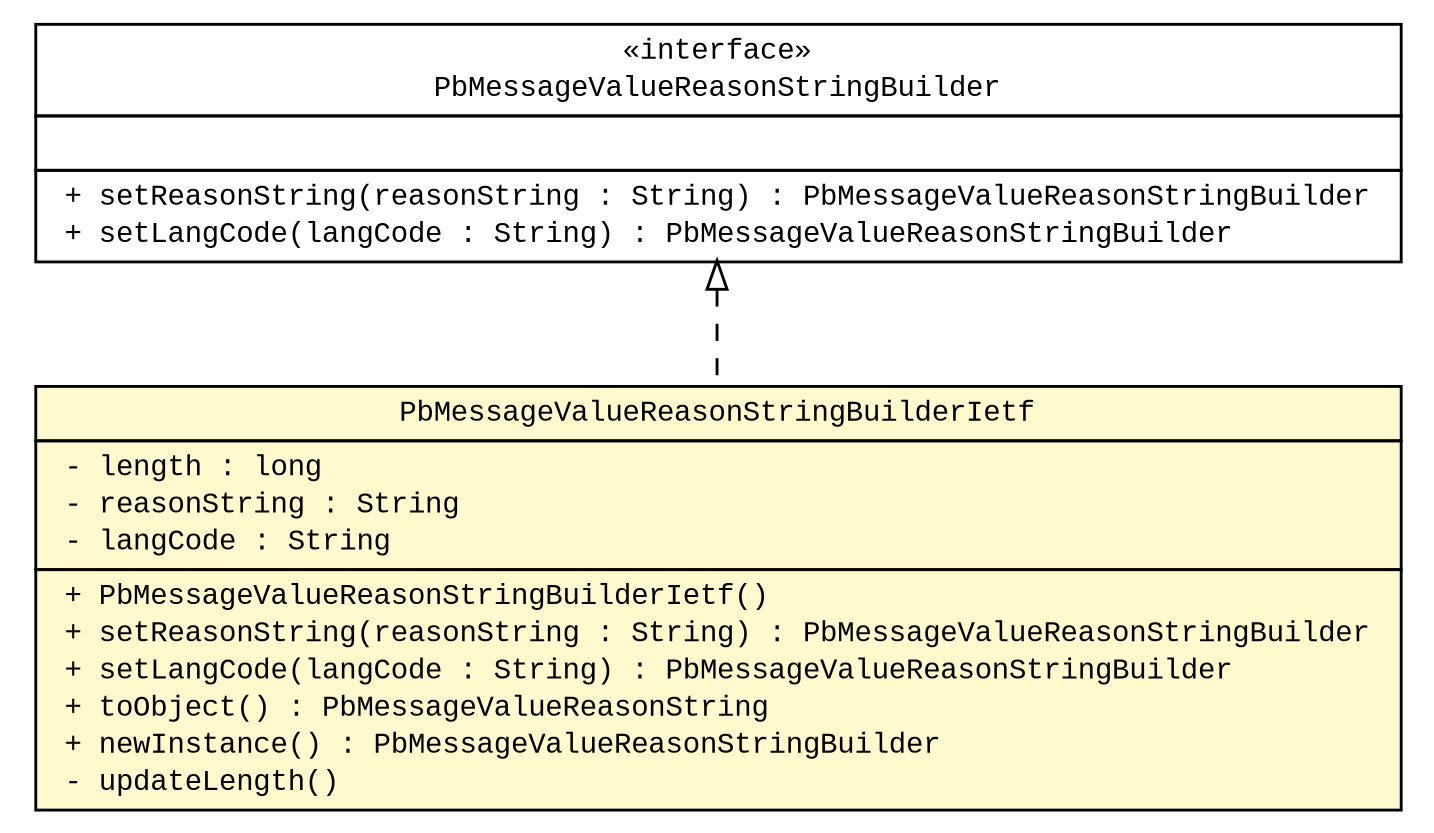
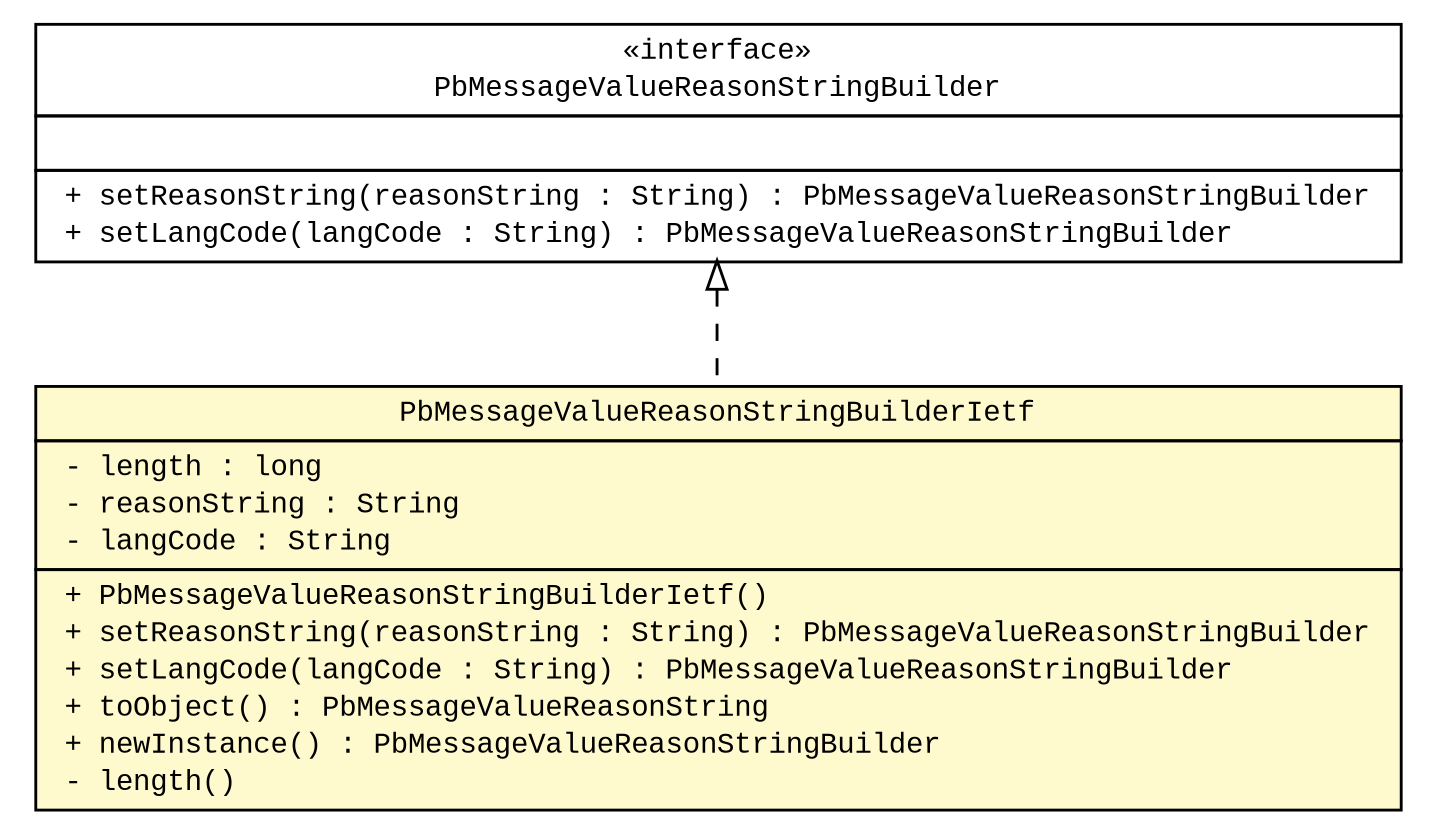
(203, 781) -> (152, 781)
